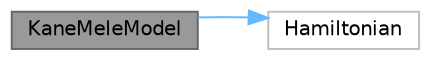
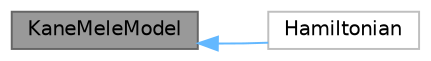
(223, 17) -> (243, 43)
